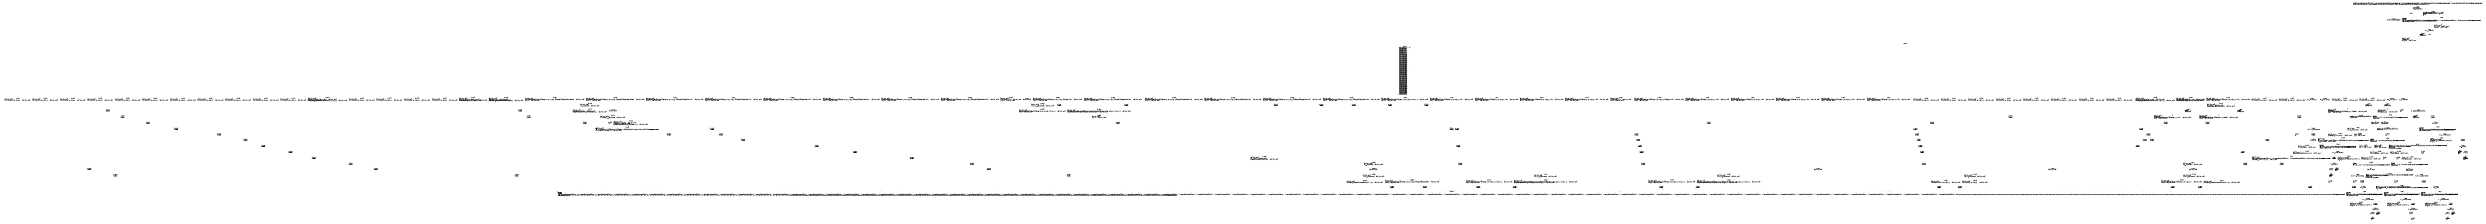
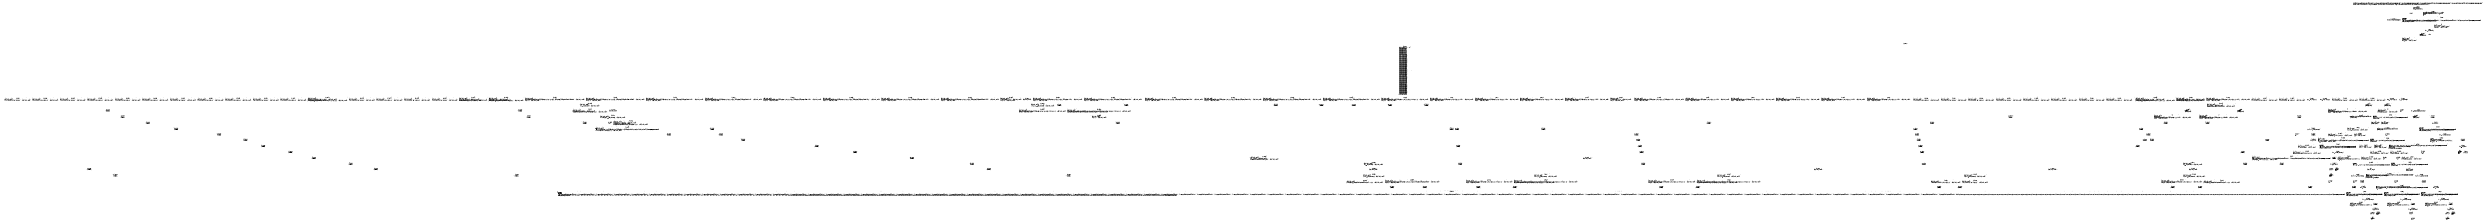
none -> (1543, 129)
none -> (1587, 158)
(2466, 158) -> none
